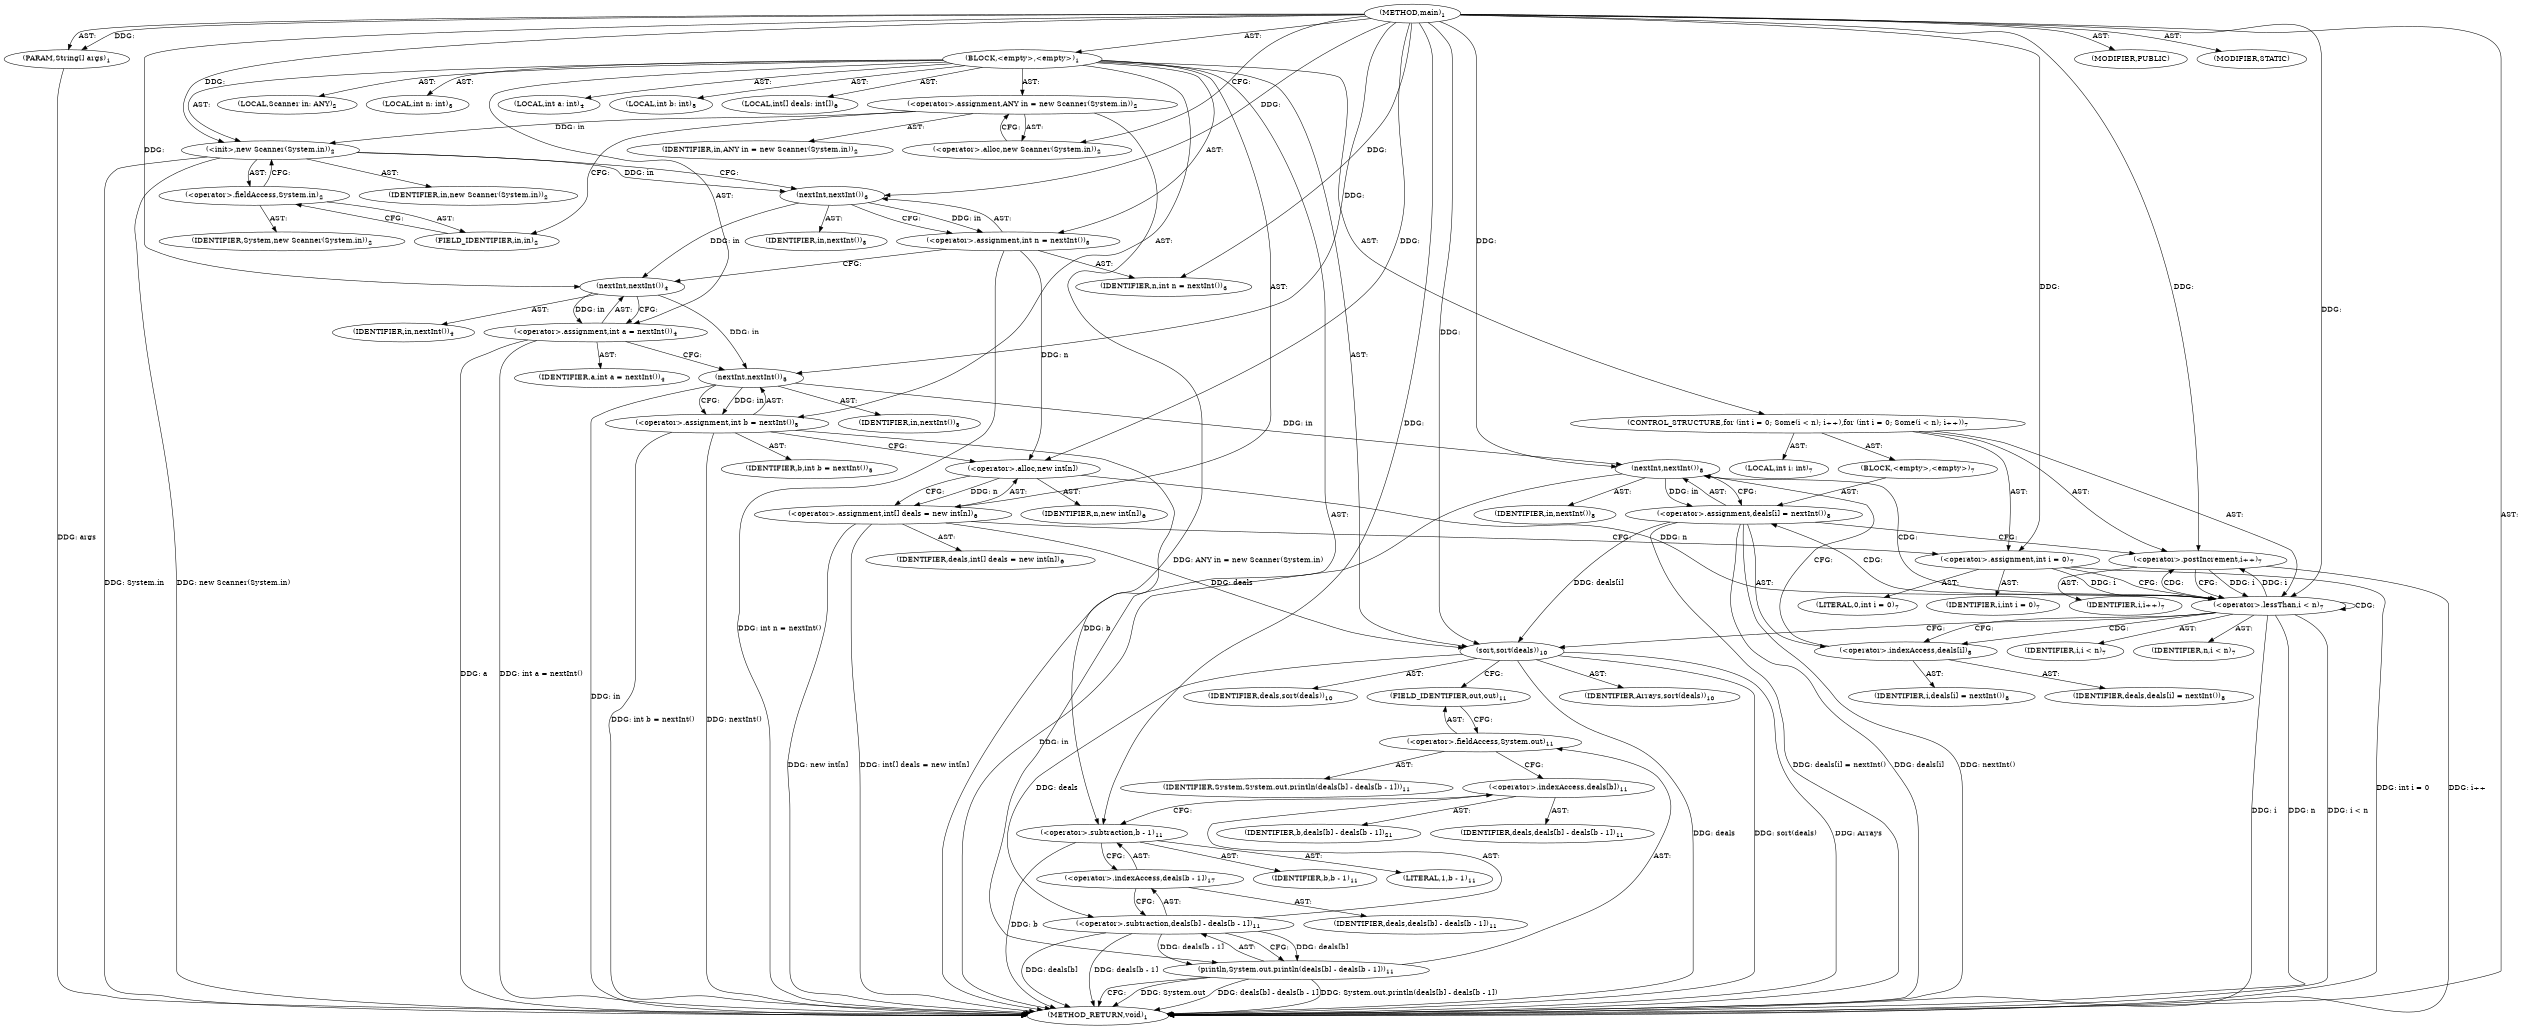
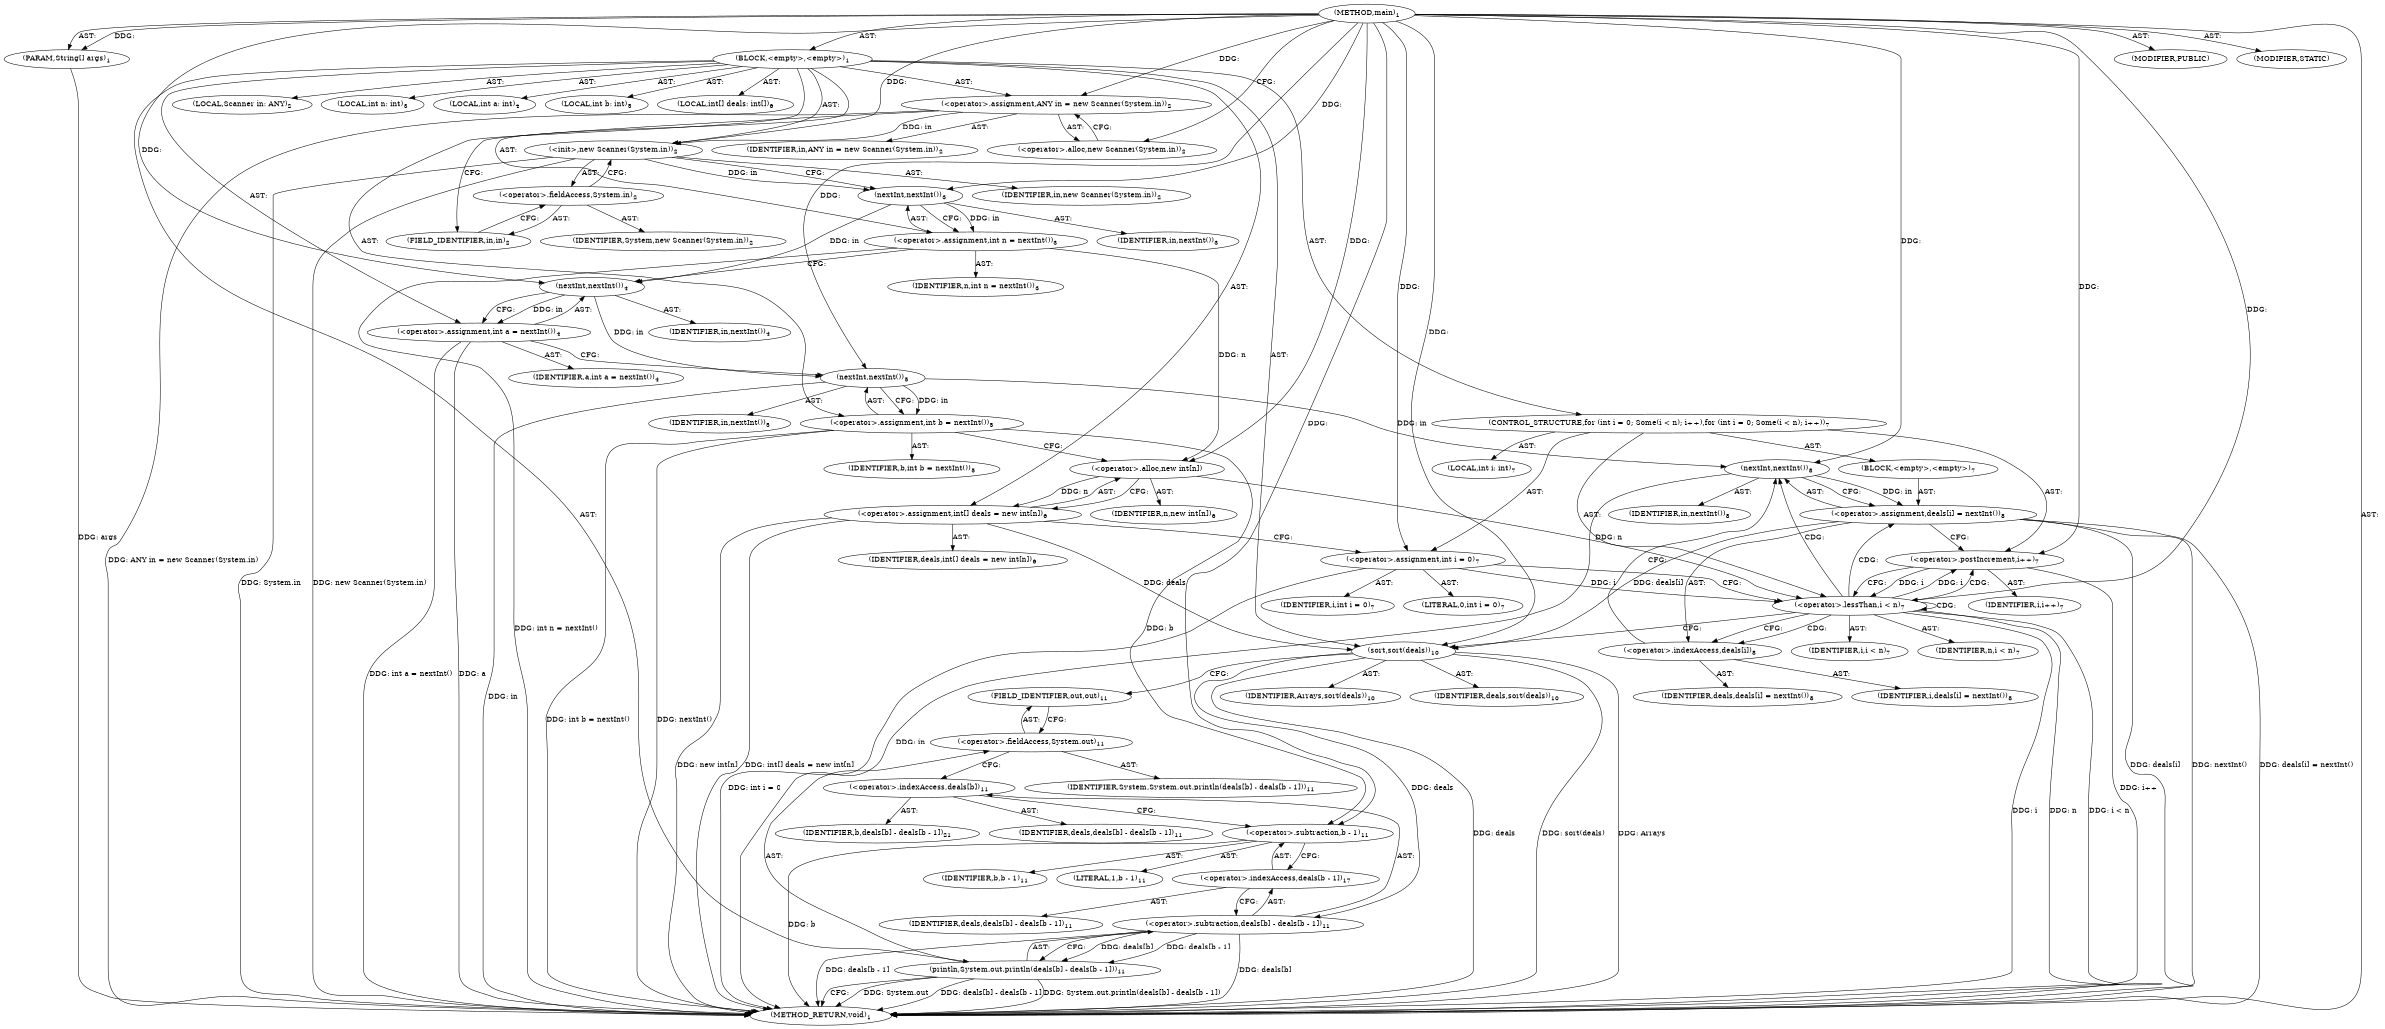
(1332, 175) -> (1209, 53)
